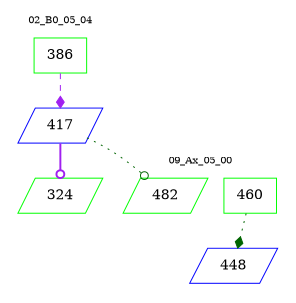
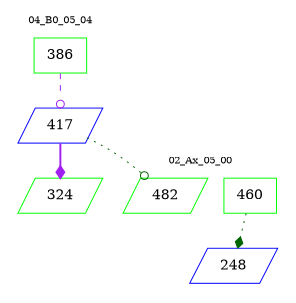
(60, 21) -> (60, 21)
(60, 85) -> (60, 85)
(60, 157) -> (60, 157)
(201, 161) -> (201, 161)
(234, 266) -> (234, 266)
